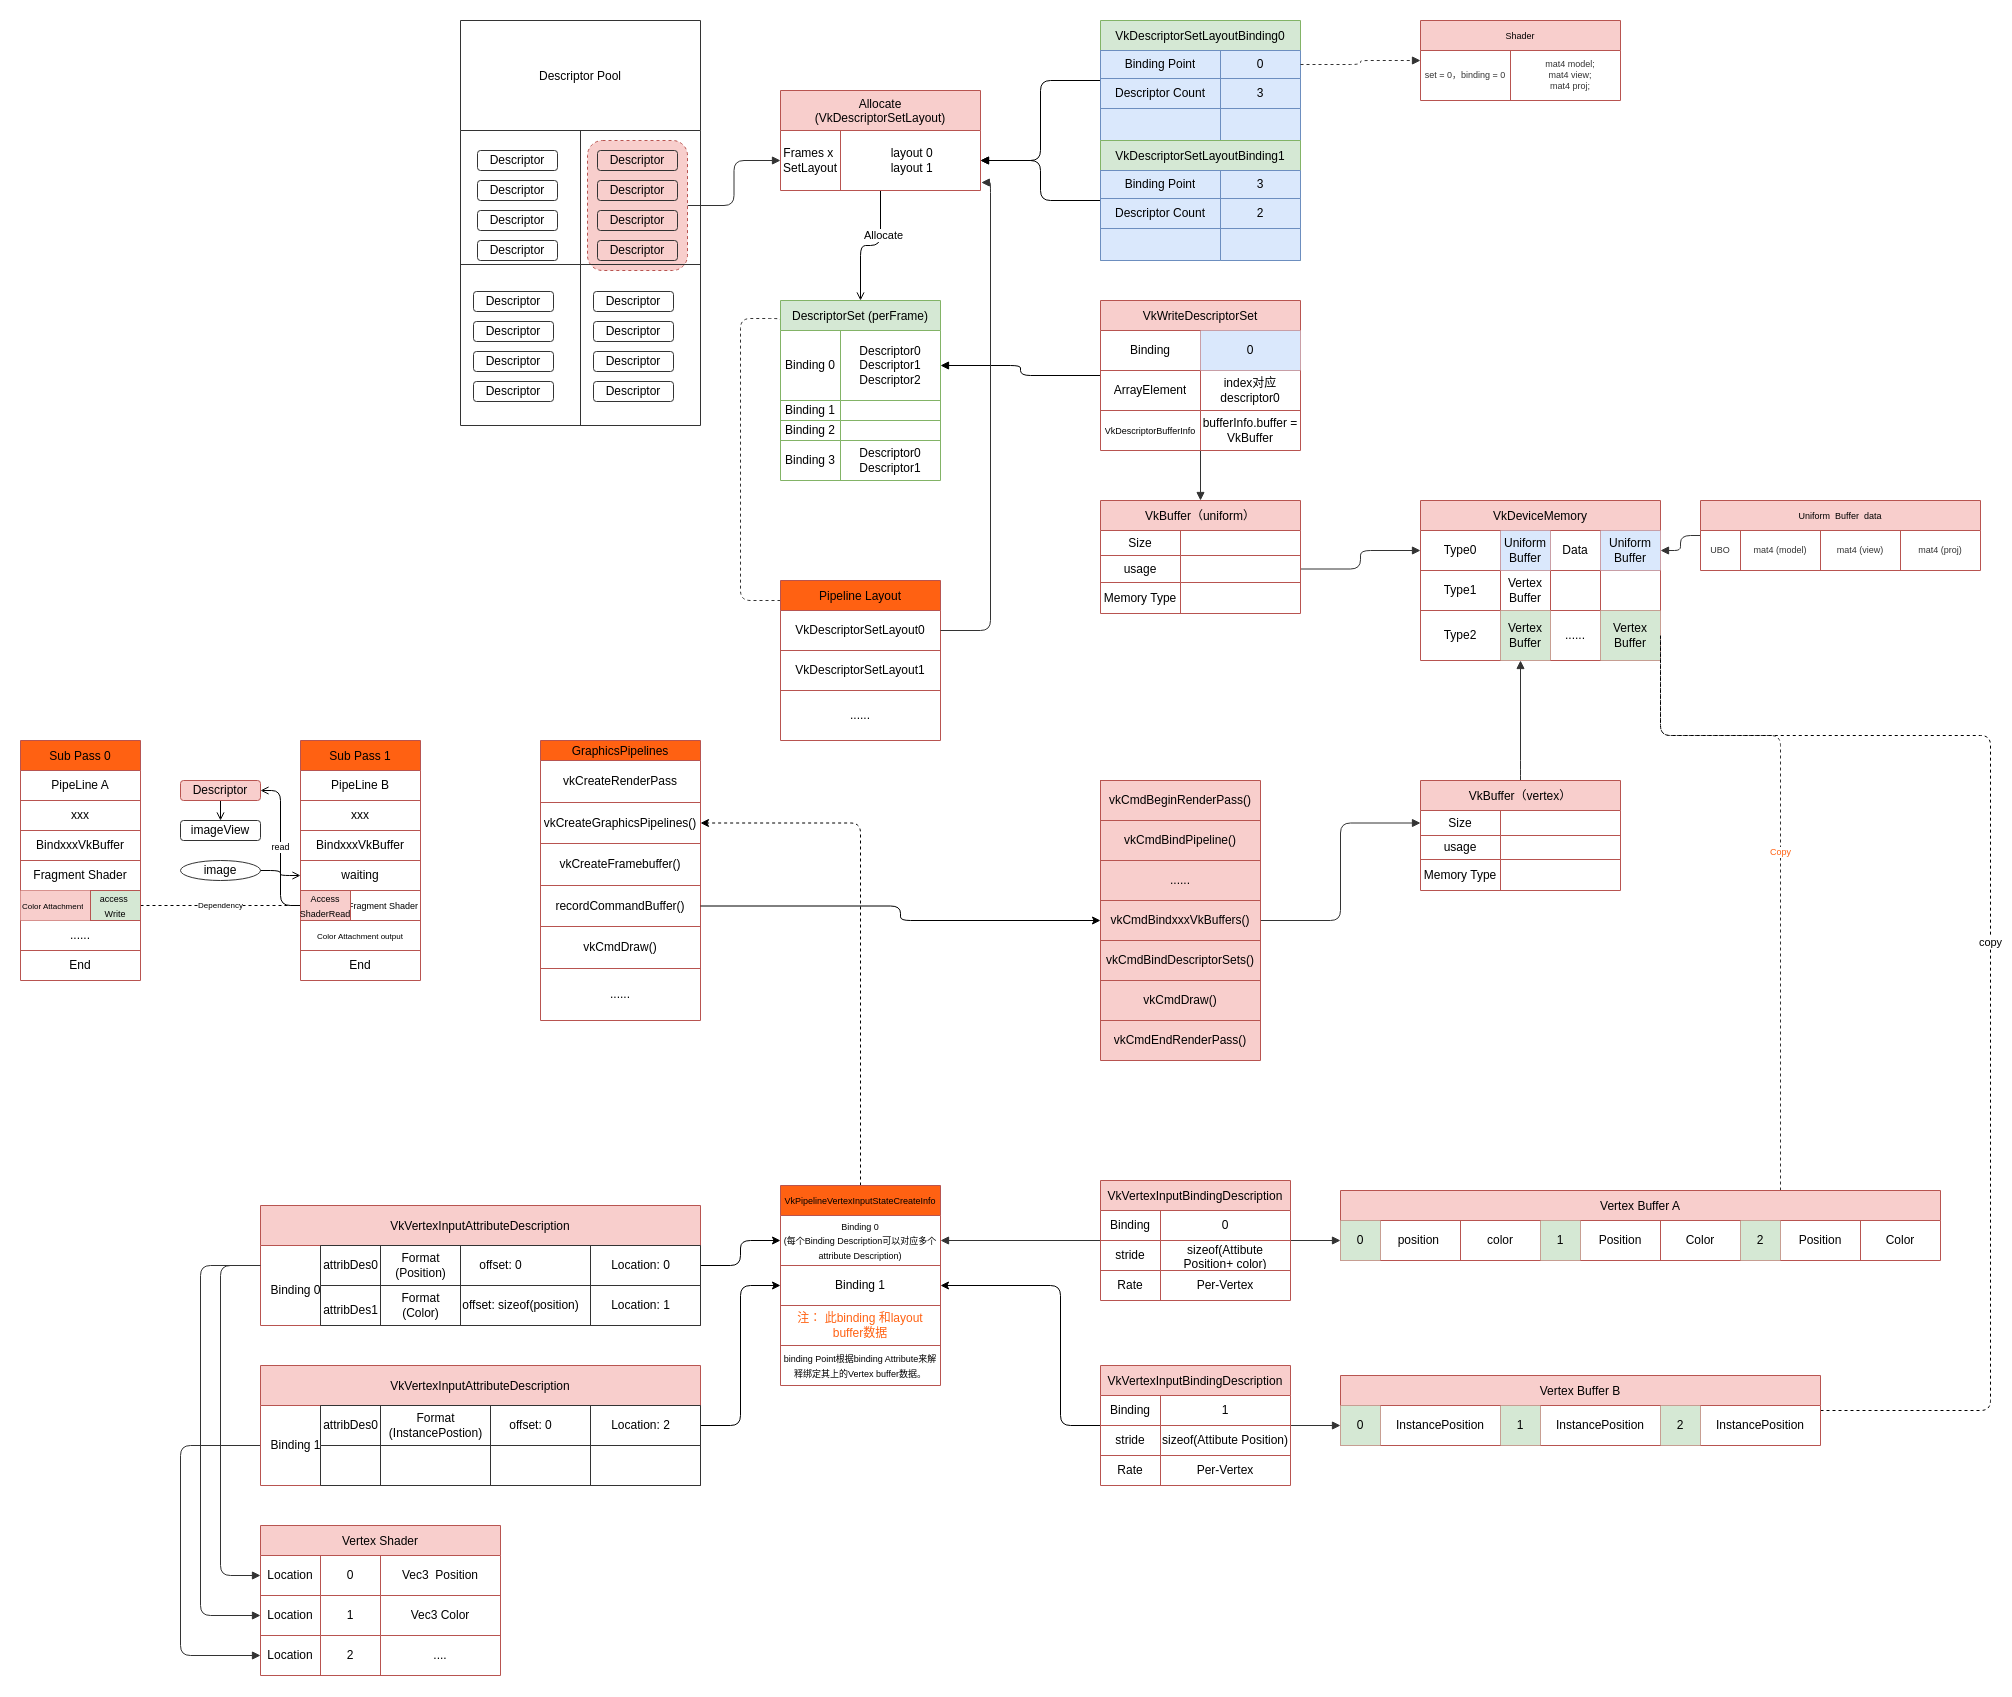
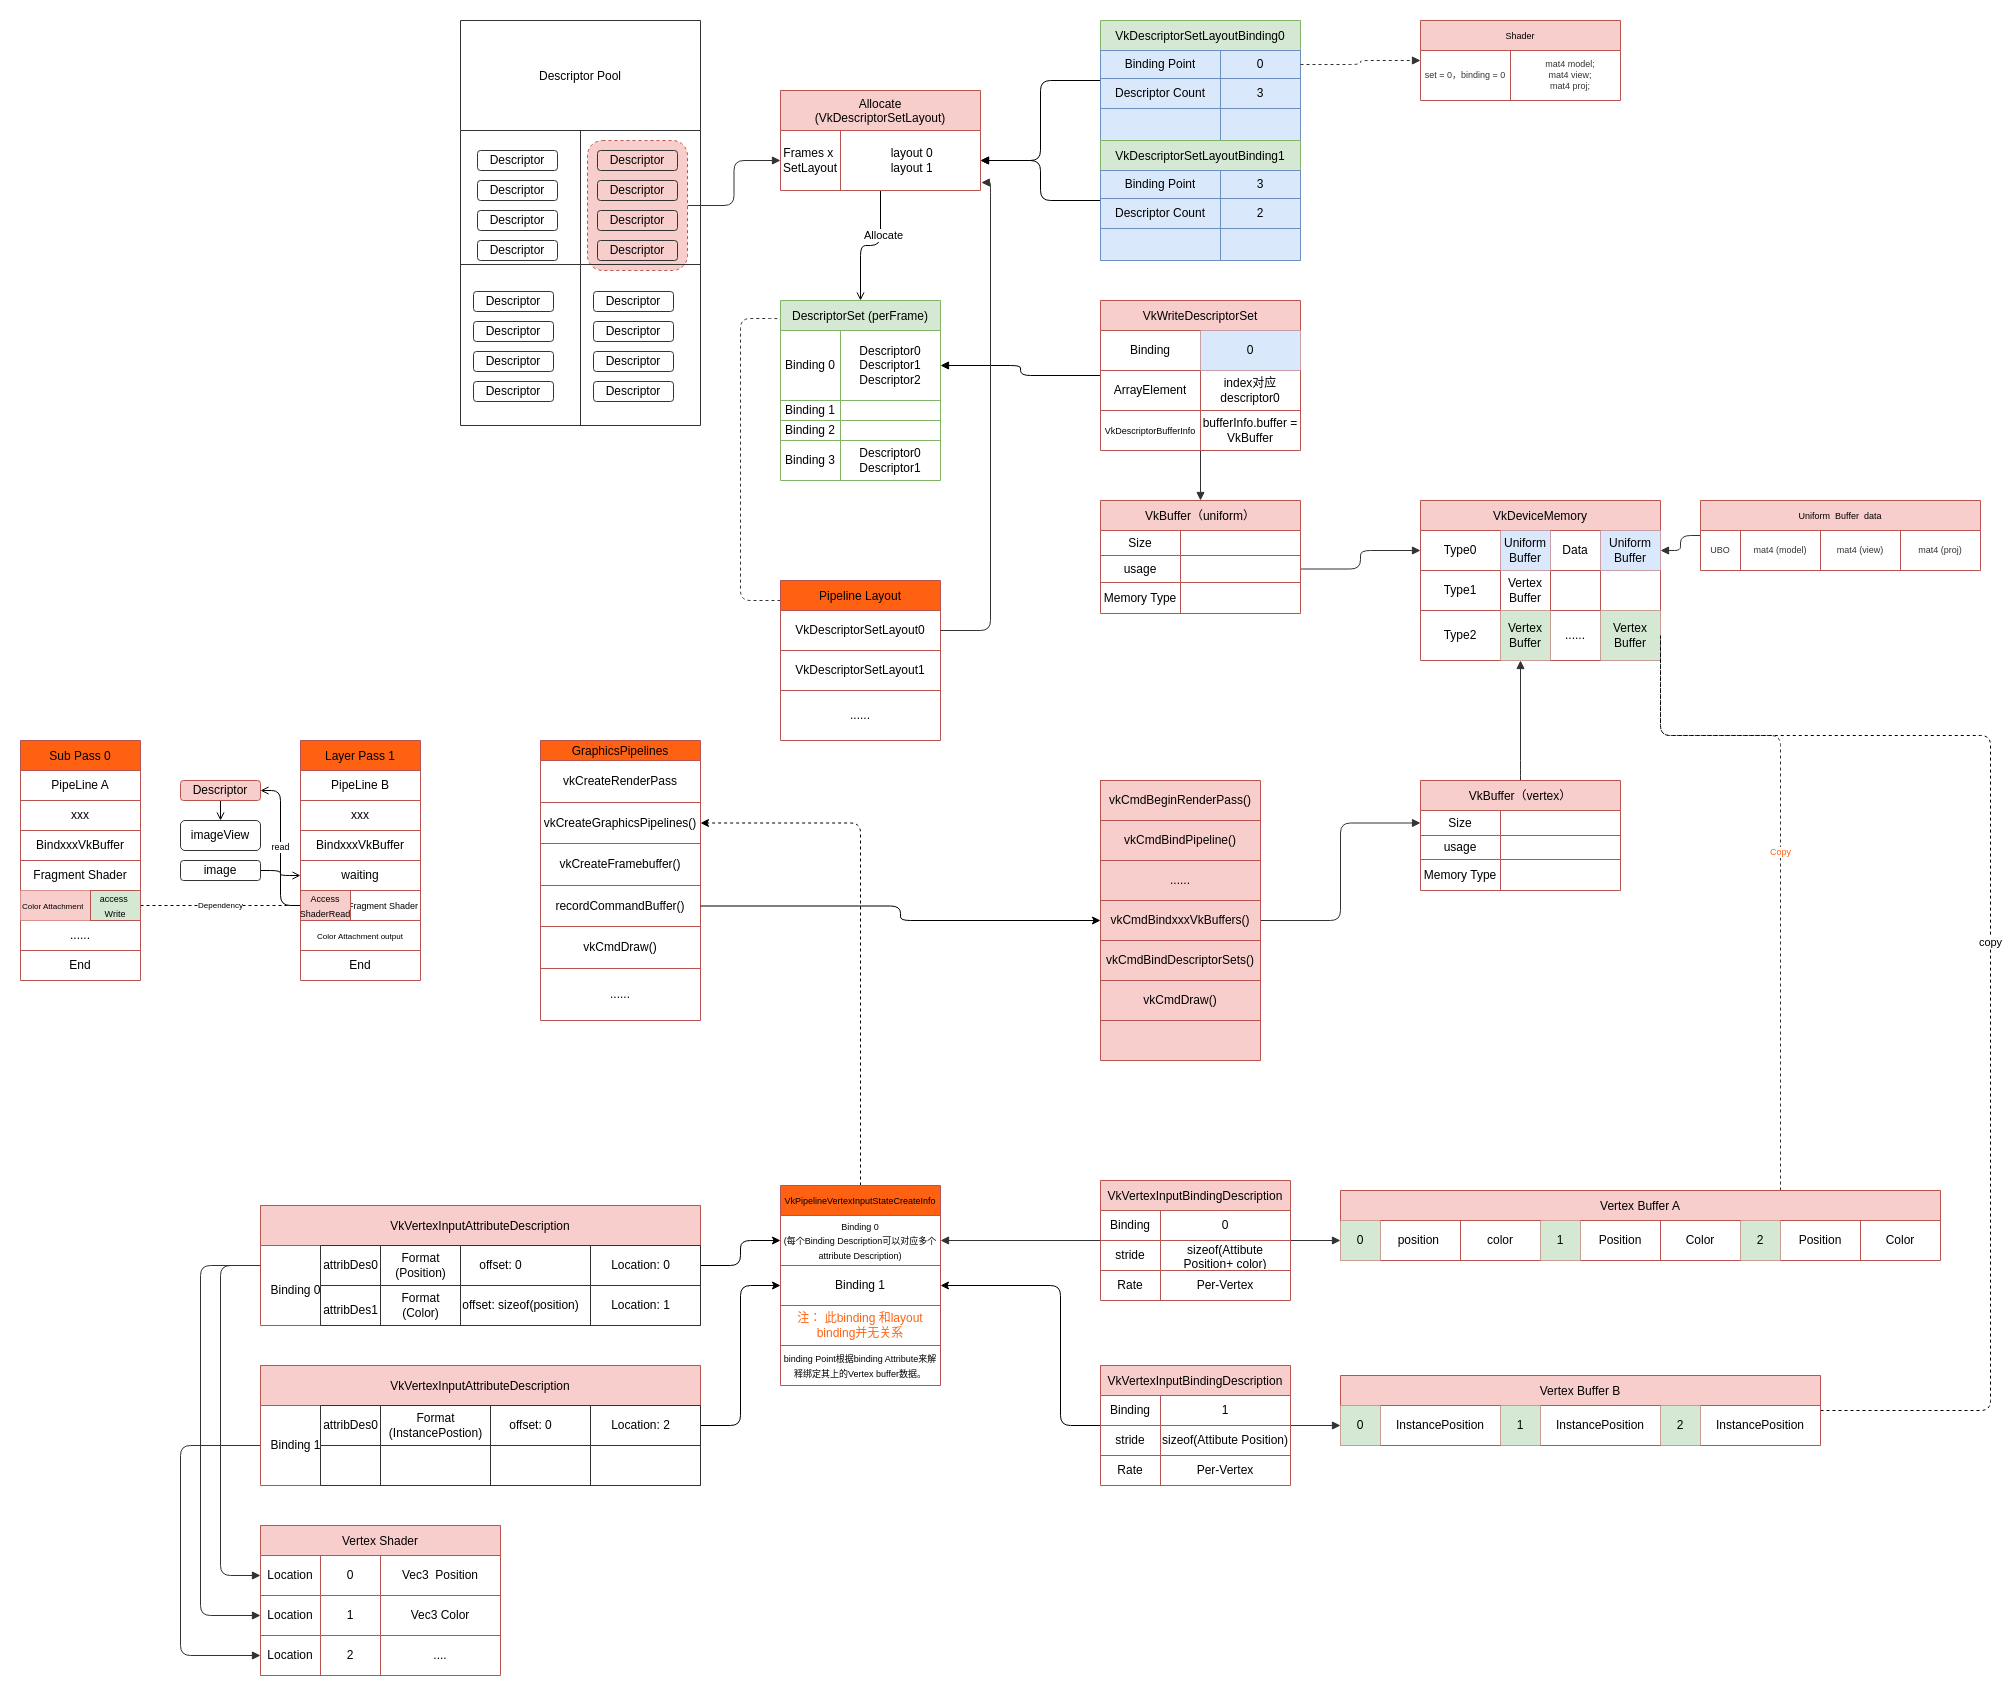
(360, 756) -> (360, 756)
(221, 831) -> (221, 836)
(221, 871) -> (221, 871)
(1181, 1041) -> none
(861, 1326) -> (861, 1326)
